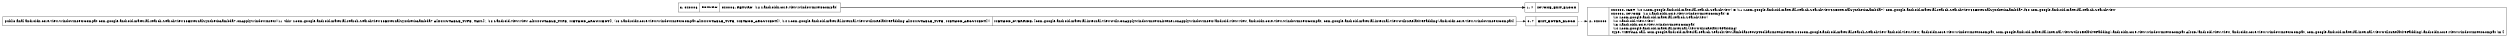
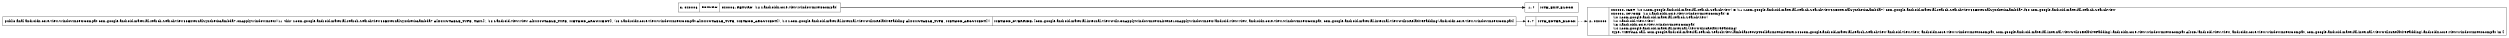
(1557, 7) -> (1557, 7)
(1557, 21) -> (1557, 21)
